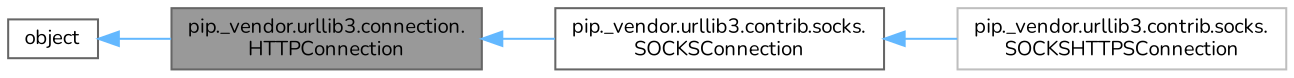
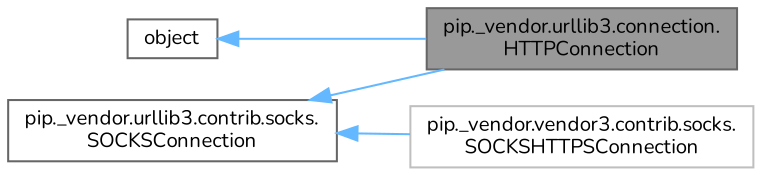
(529, 39) -> (387, 82)
(1122, 39) -> (582, 137)
